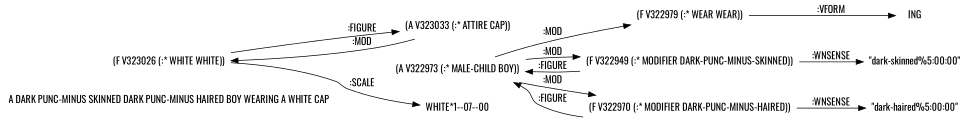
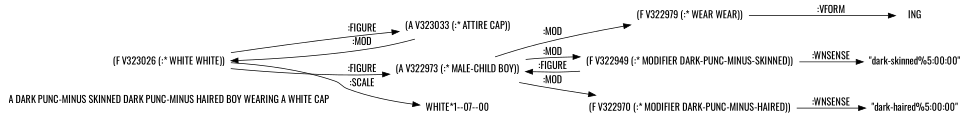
(547, 108) -> (329, 75)
